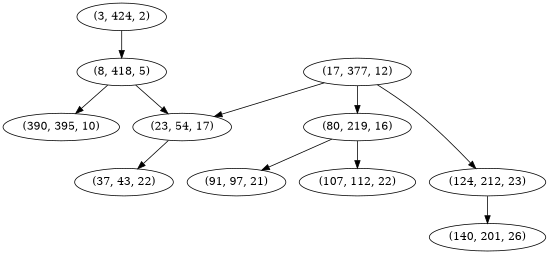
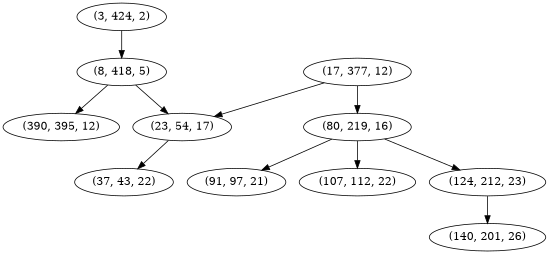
(427, 121) -> (419, 153)
(61, 127) -> (61, 127)
